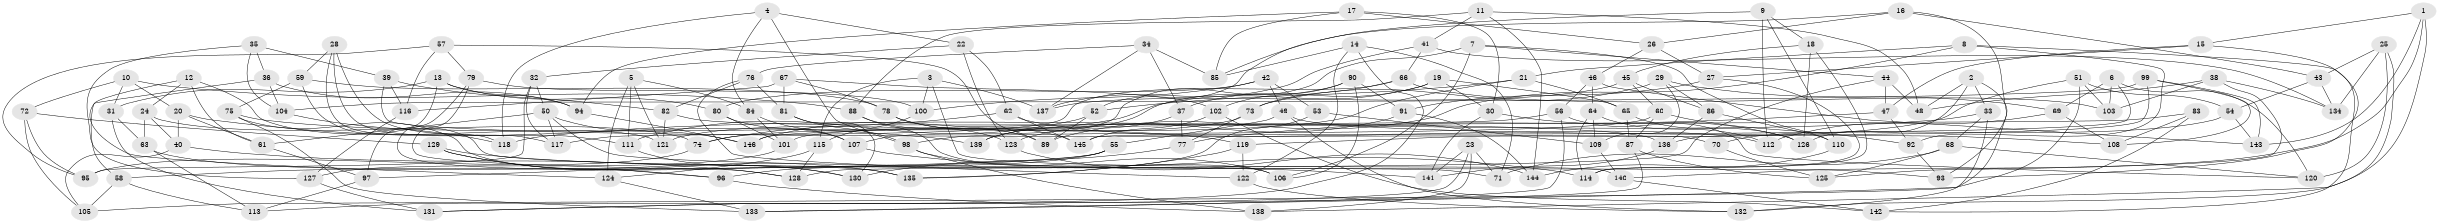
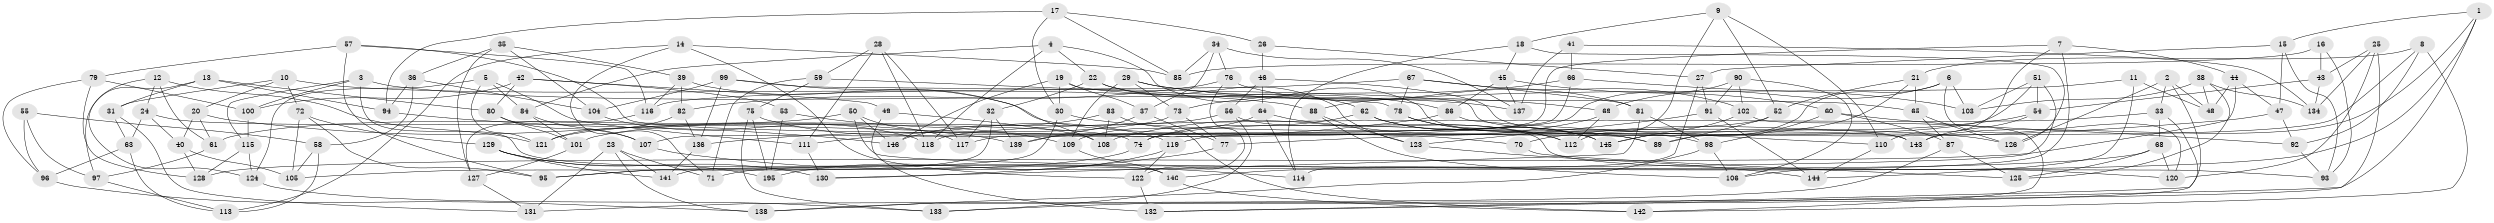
(1793, 26) -> none
(1450, 30) -> none
(539, 92) -> (1003, 128)
(1201, 131) -> none
(910, 179) -> (769, 179)
